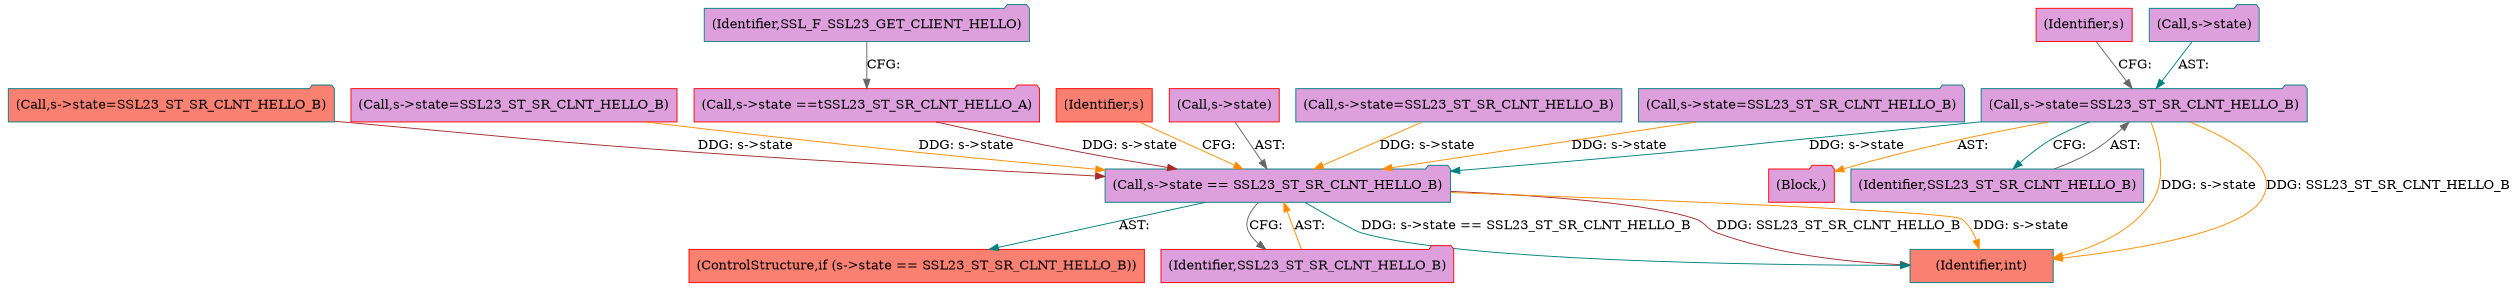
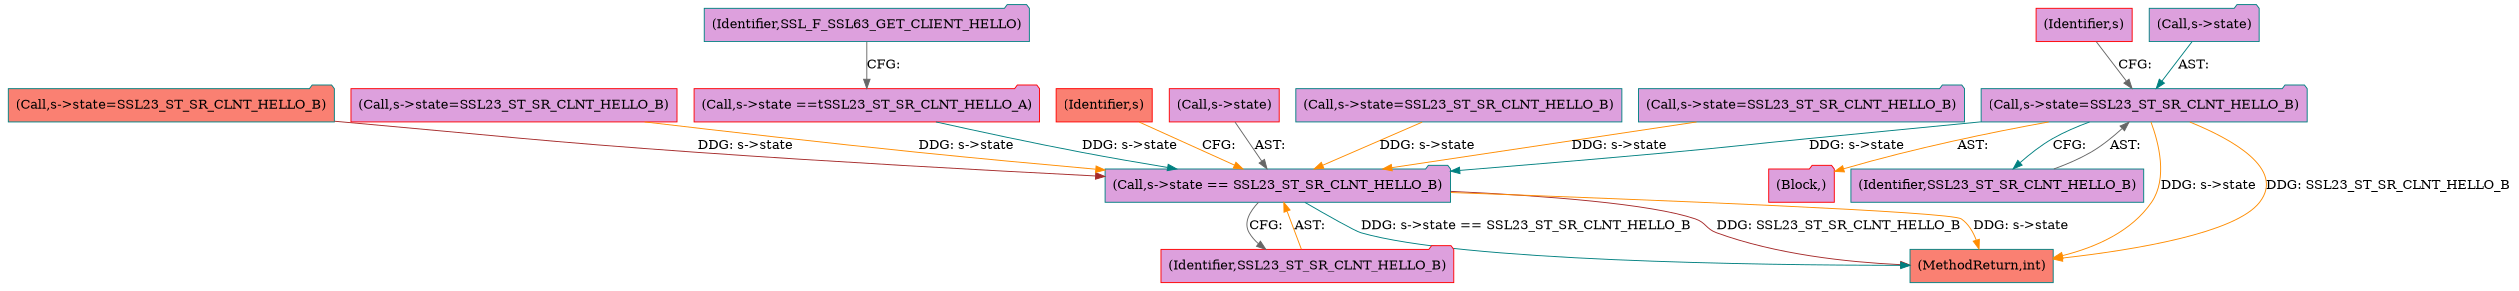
(867, 25) -> (867, 25)
(1051, 146) -> (1051, 146)
(917, 266) -> none
(1982, 266) -> (1982, 266)
